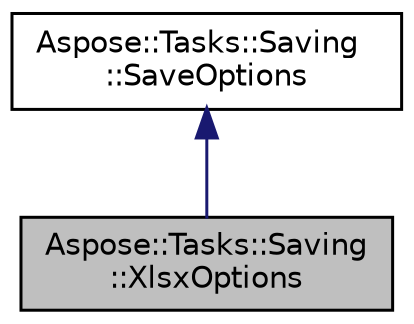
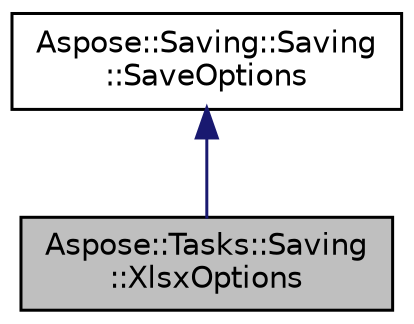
(207, 61) -> (207, 61)
